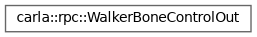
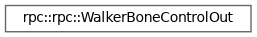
(128, 19) -> (128, 19)
